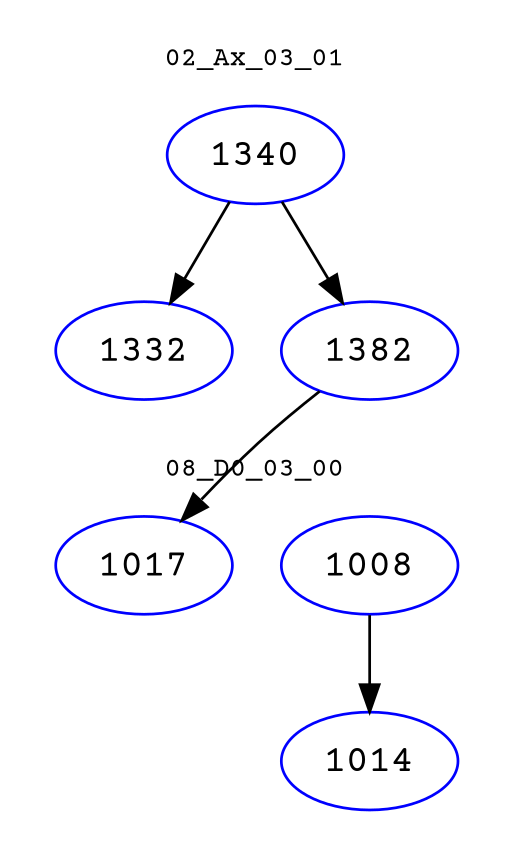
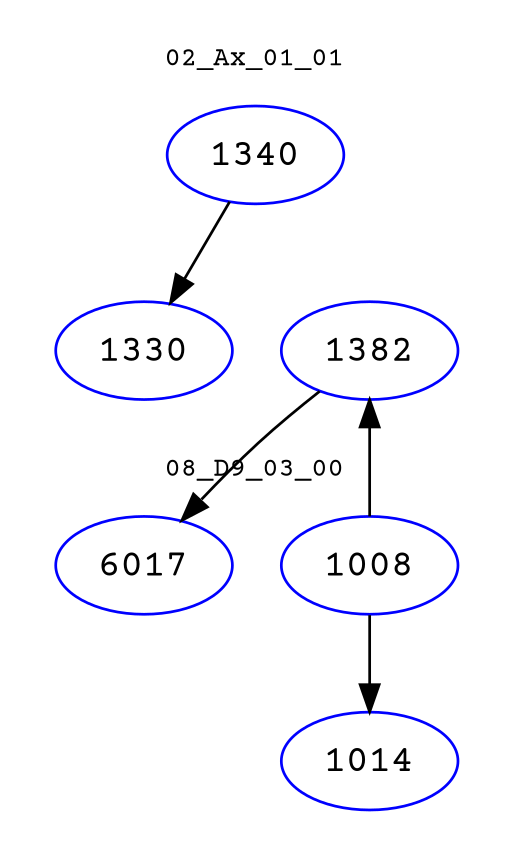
(255, 58) -> (255, 58)
(305, 240) -> (370, 472)
(144, 351) -> (144, 351)
(255, 469) -> (255, 469)
(144, 565) -> (144, 565)
